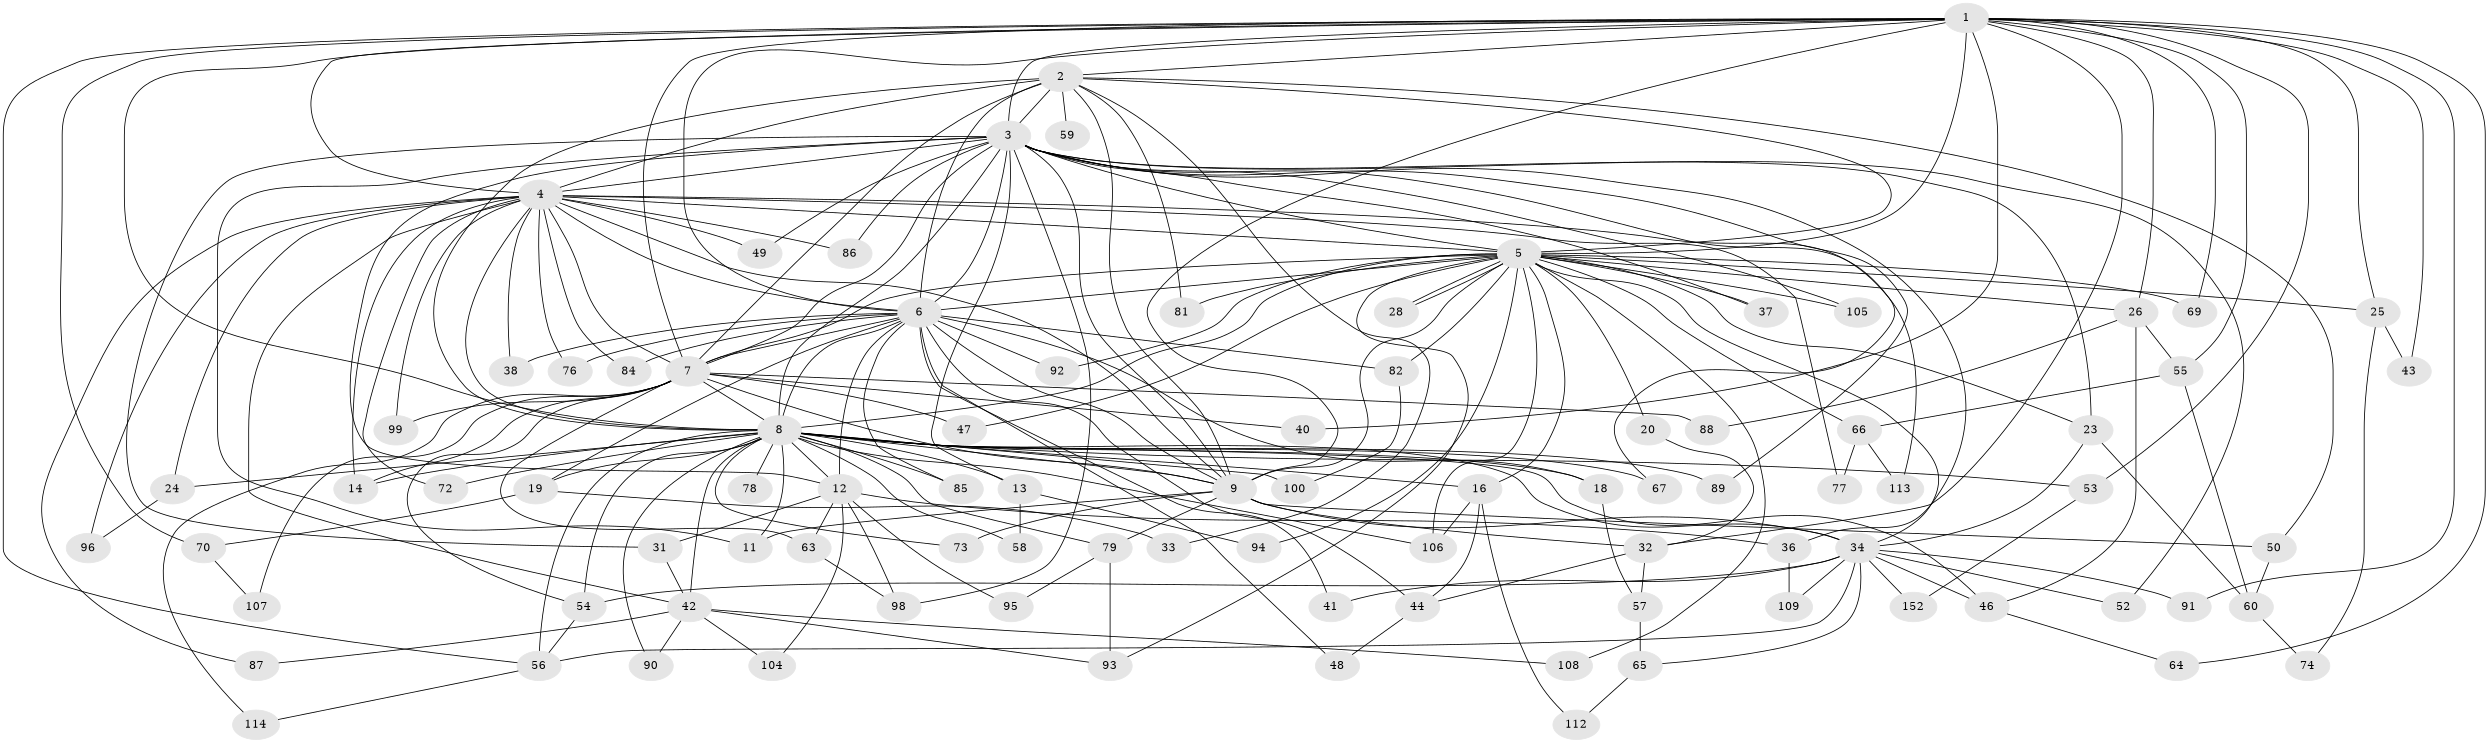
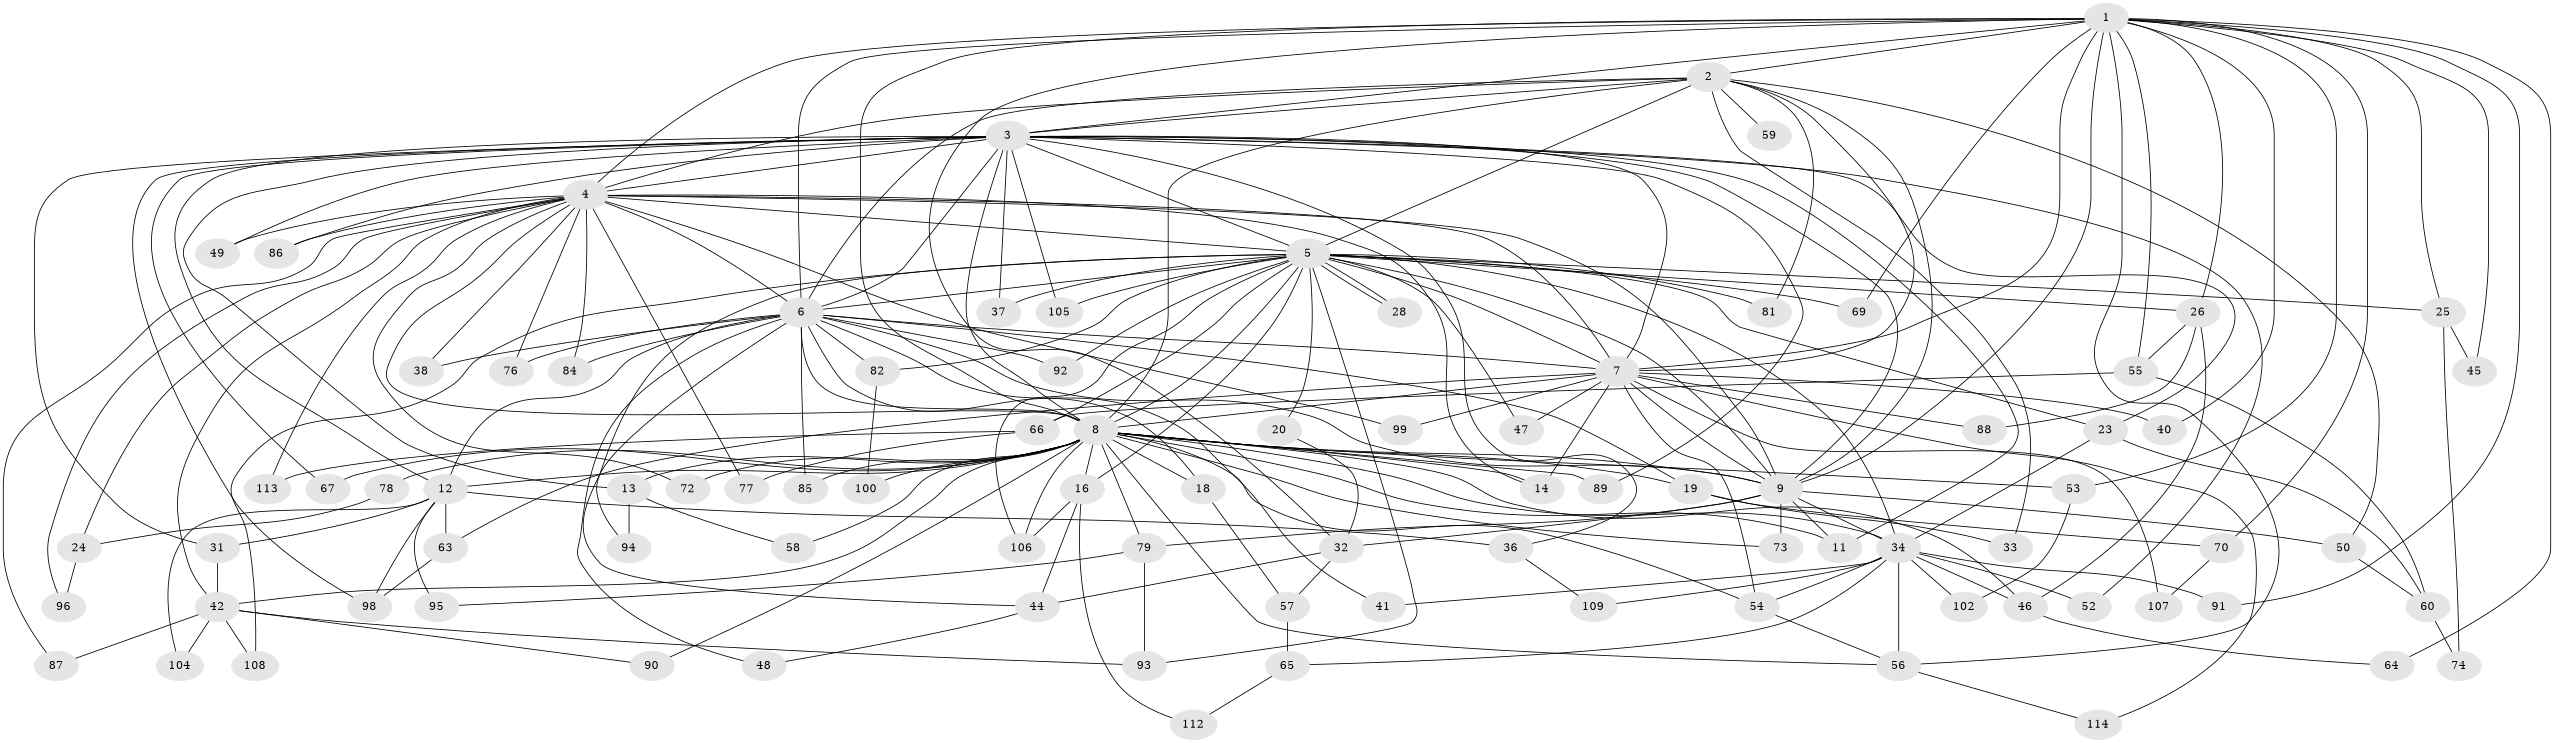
(1819, 237) -> none
(2409, 371) -> (2475, 371)
(476, 460) -> (236, 525)
(1913, 607) -> (1964, 607)
